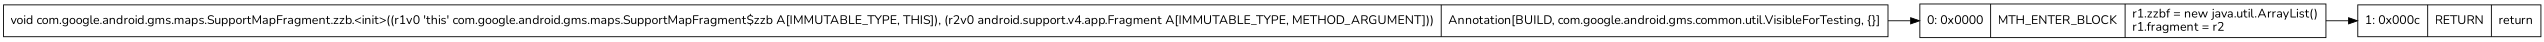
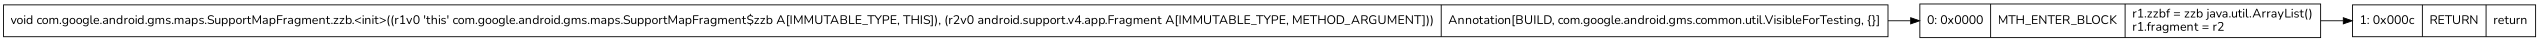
(2226, 14) -> (2223, 14)
